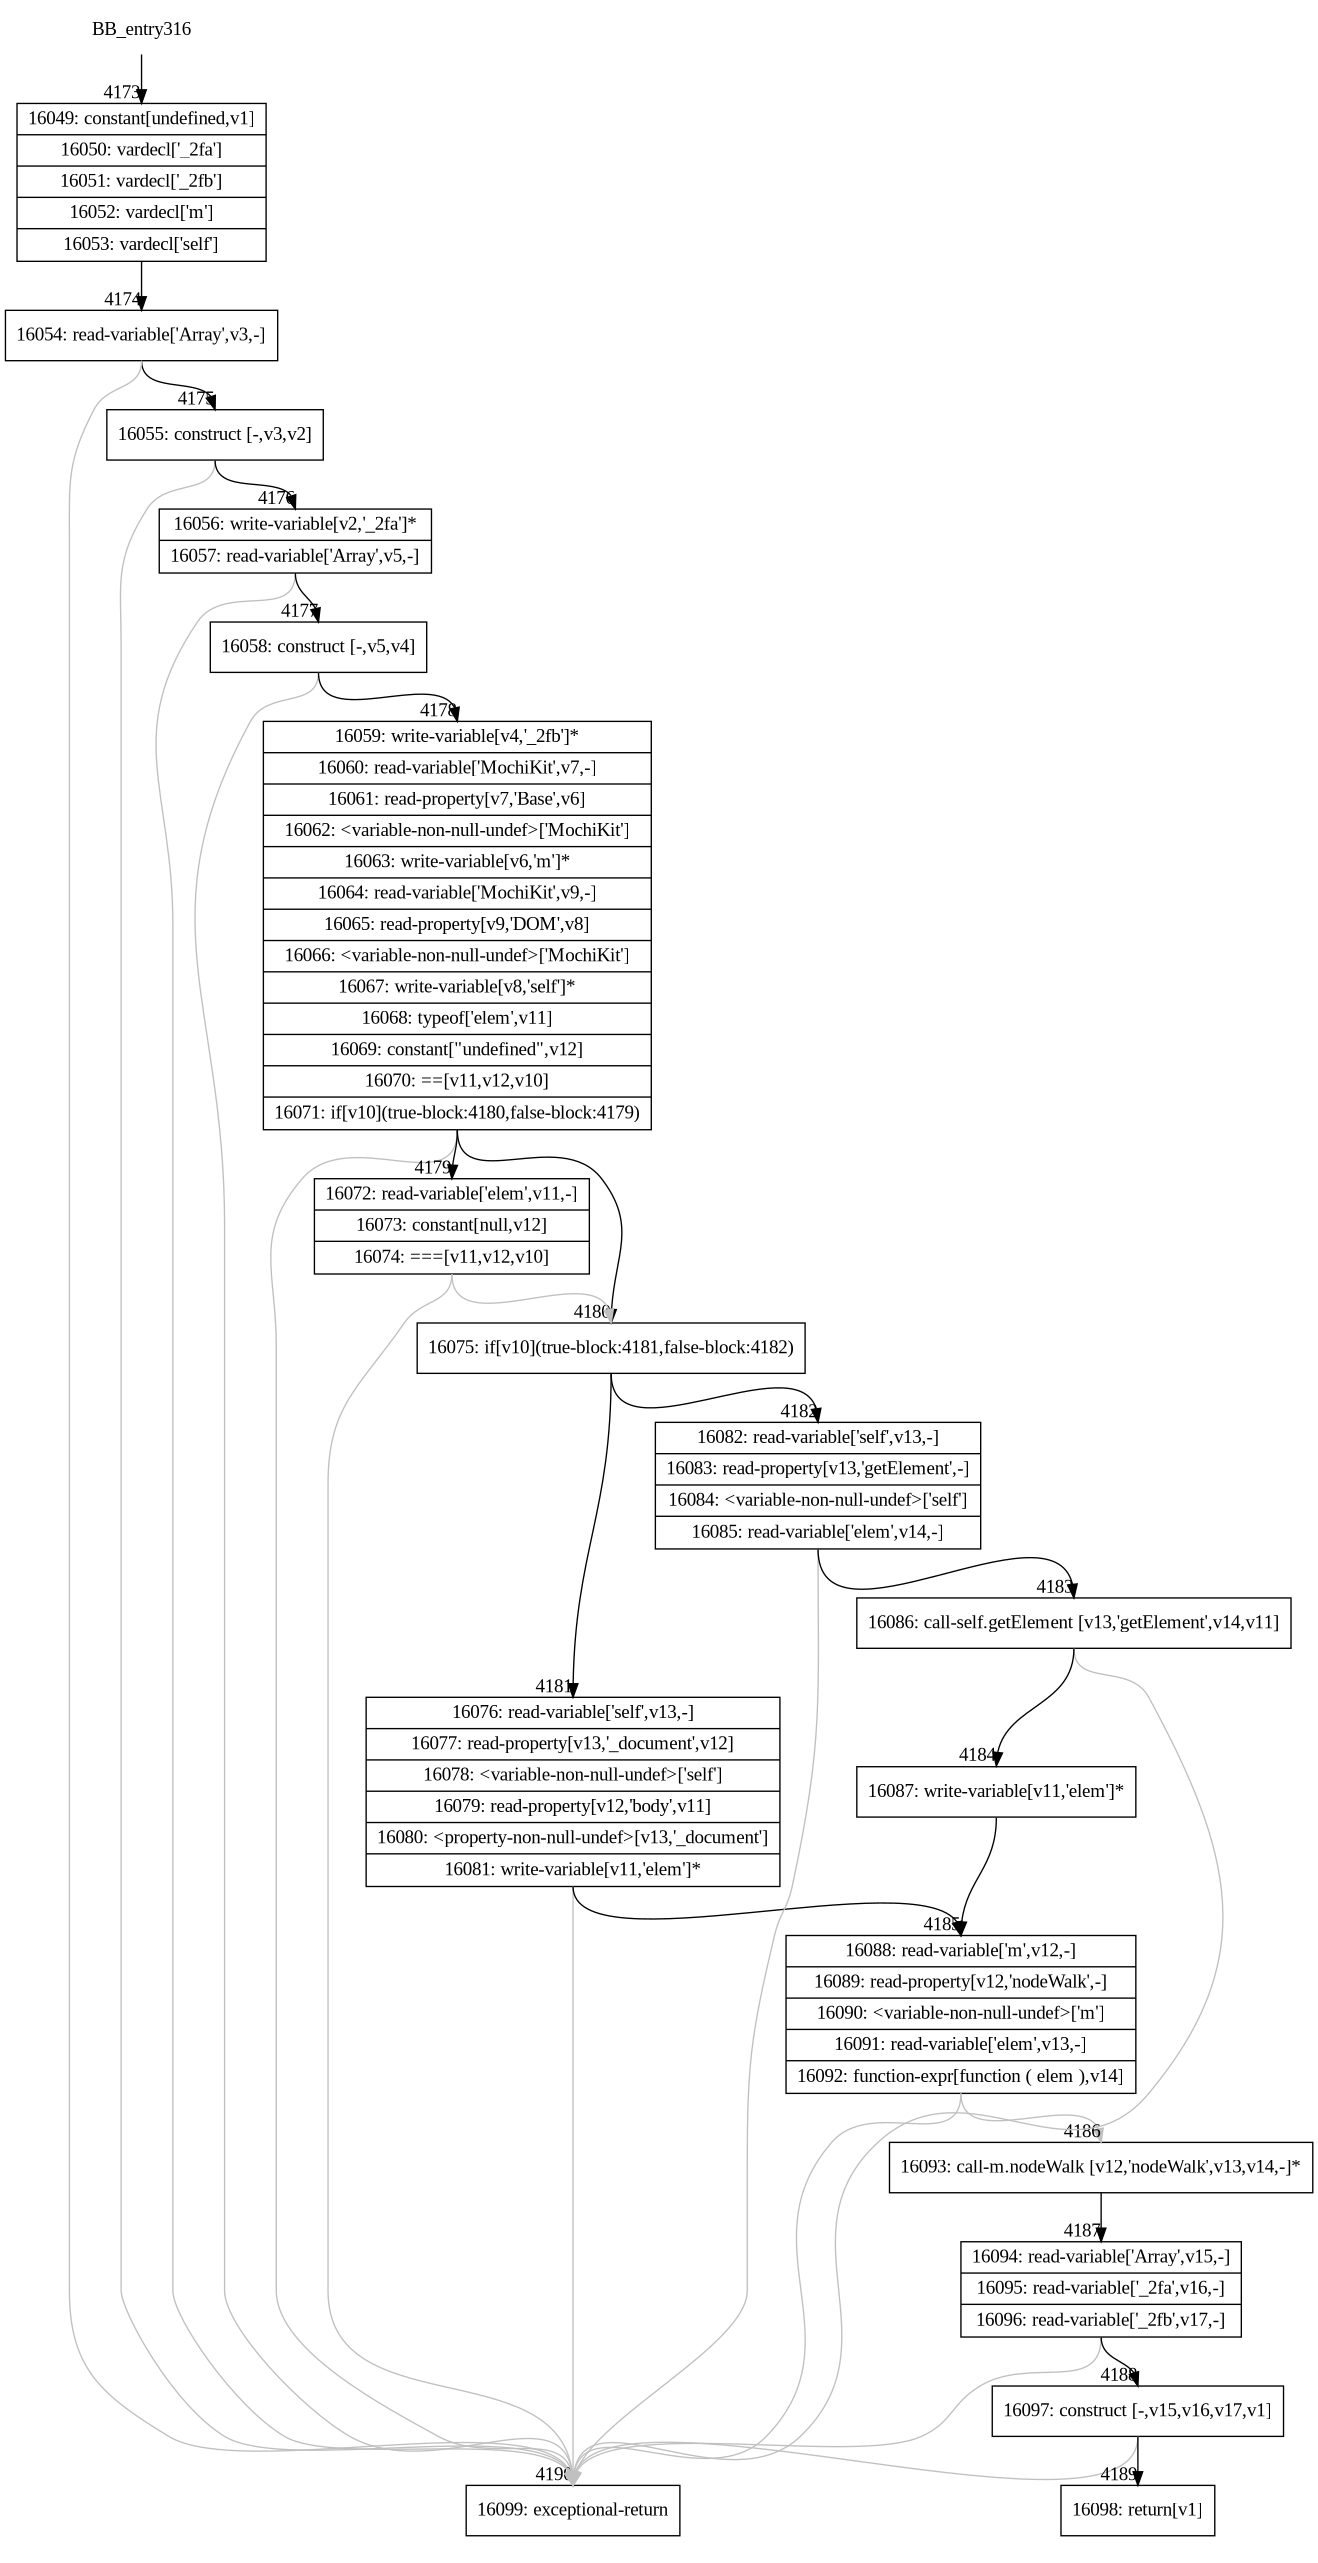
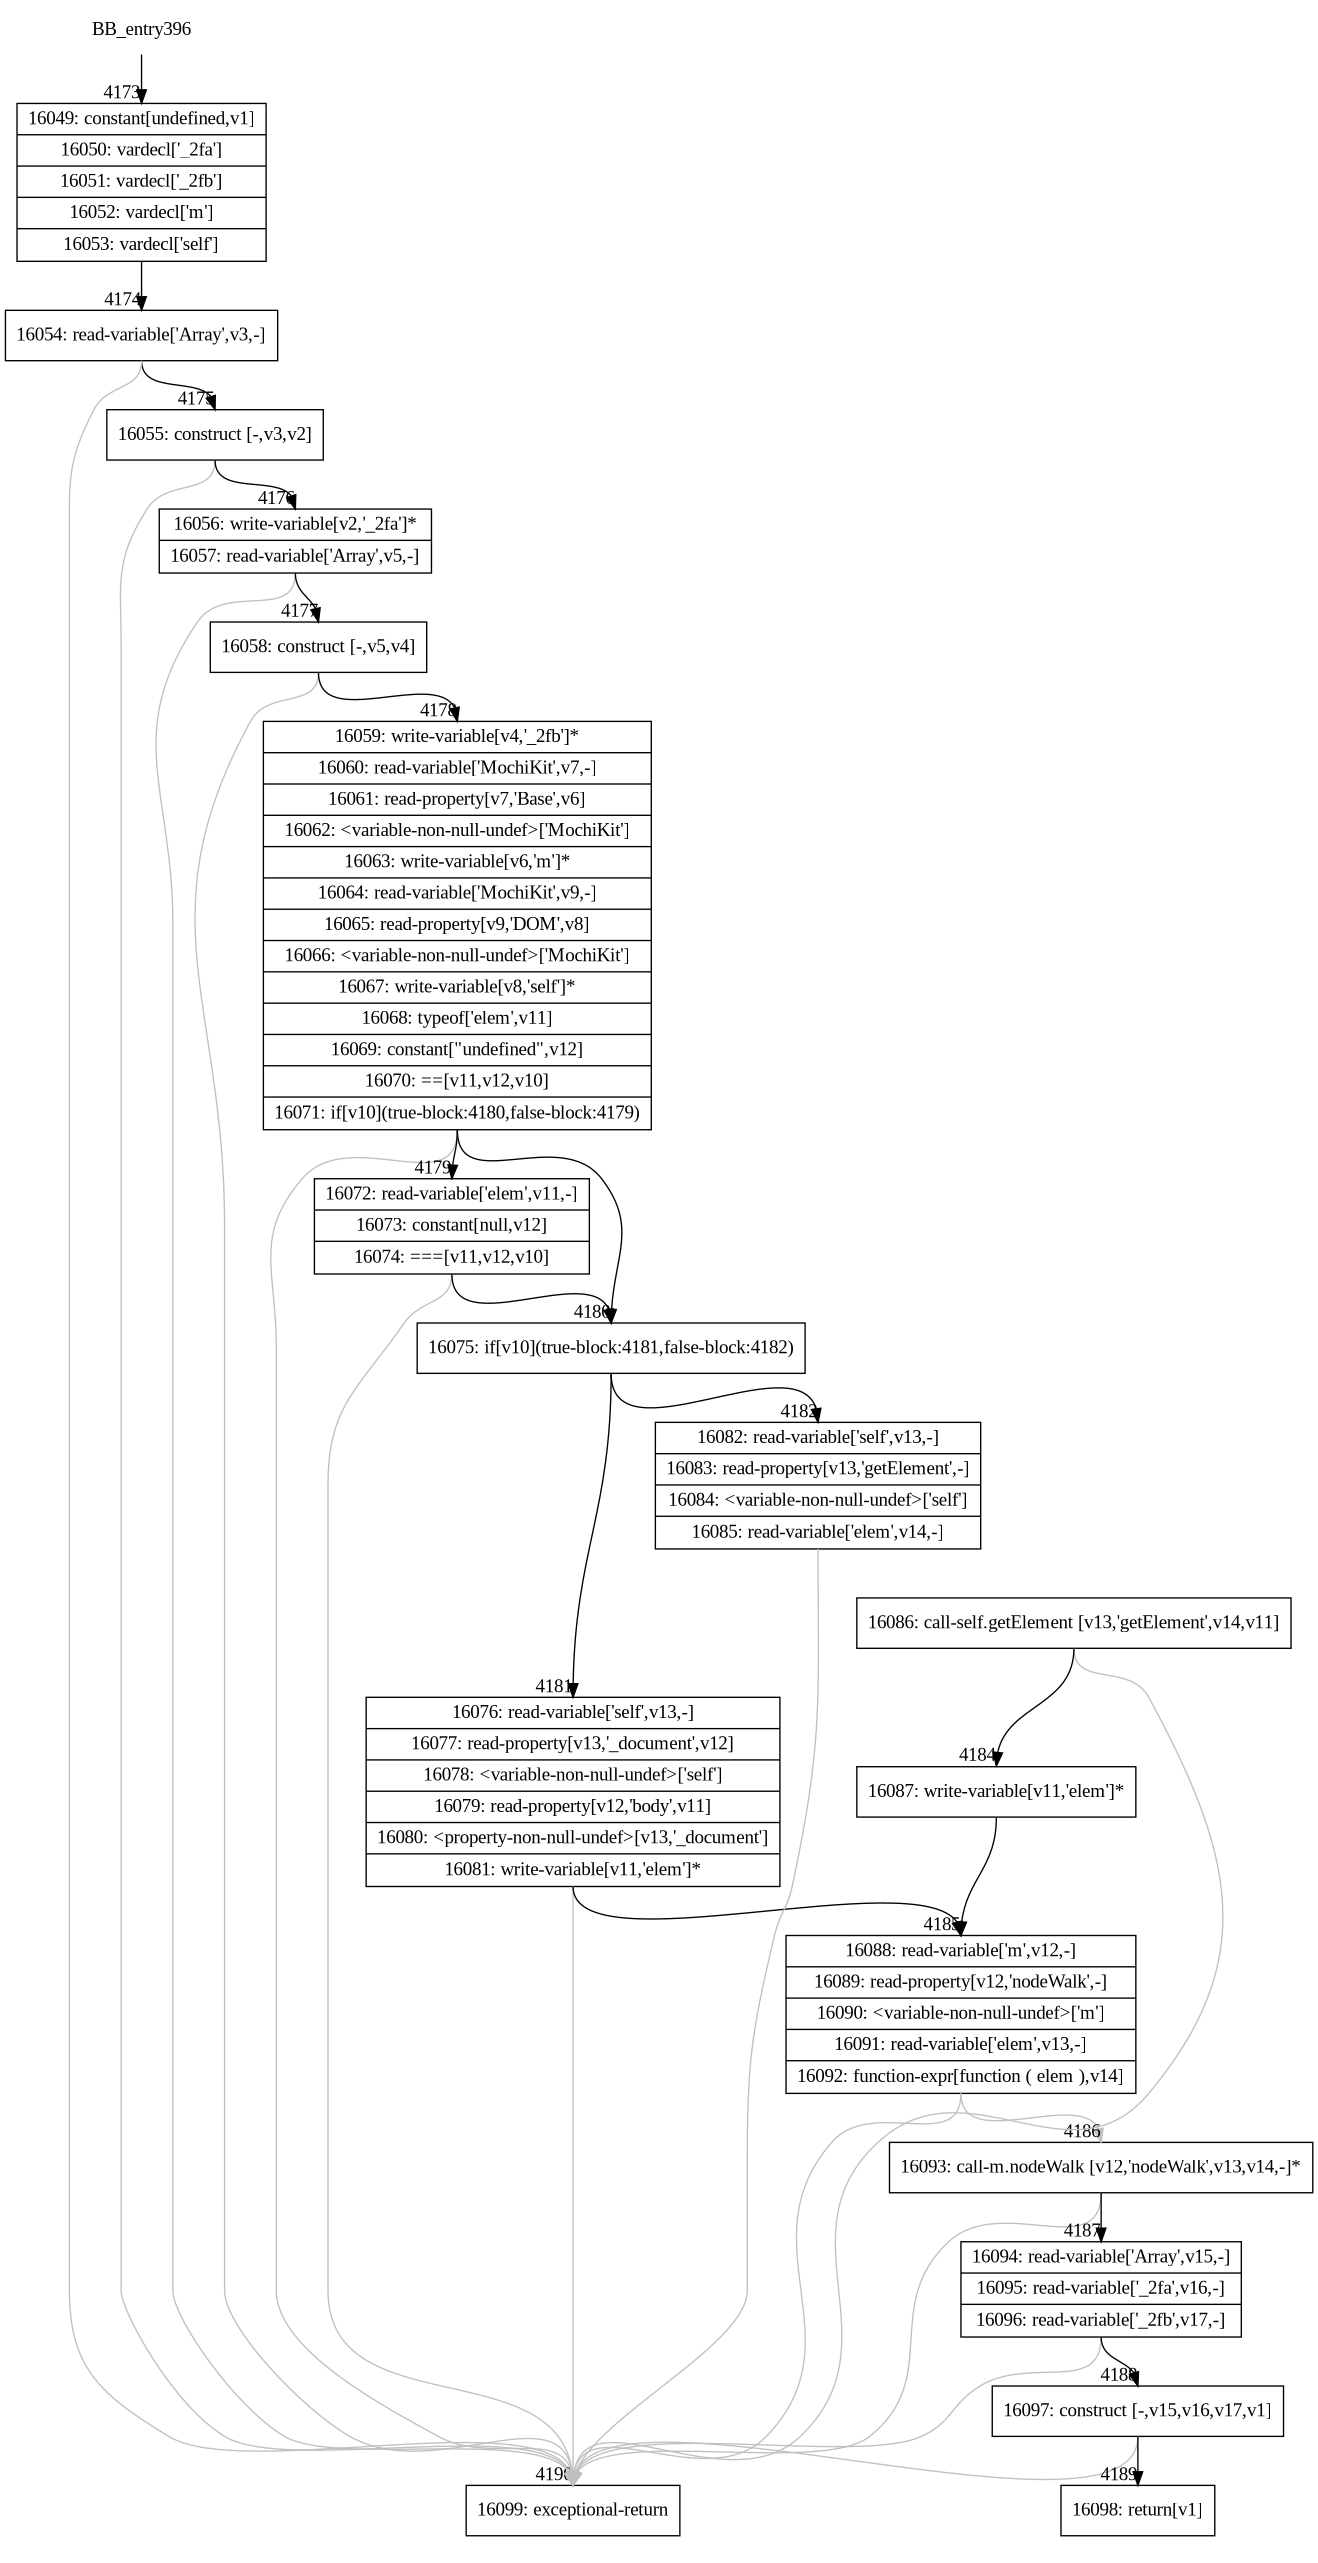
(142, 30) -> (142, 30)
(525, 1300) -> (525, 1300)
(939, 1575) -> none
none -> (899, 2399)
